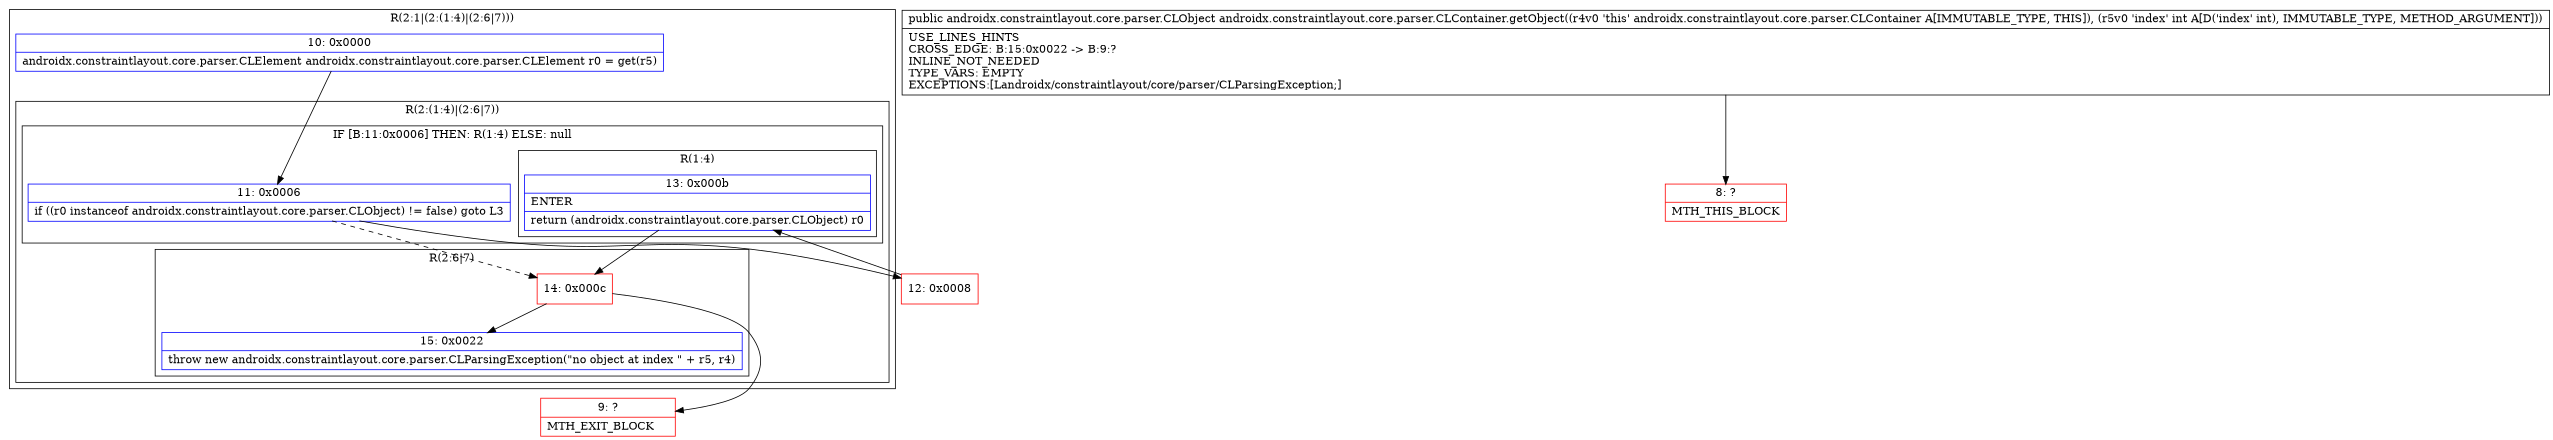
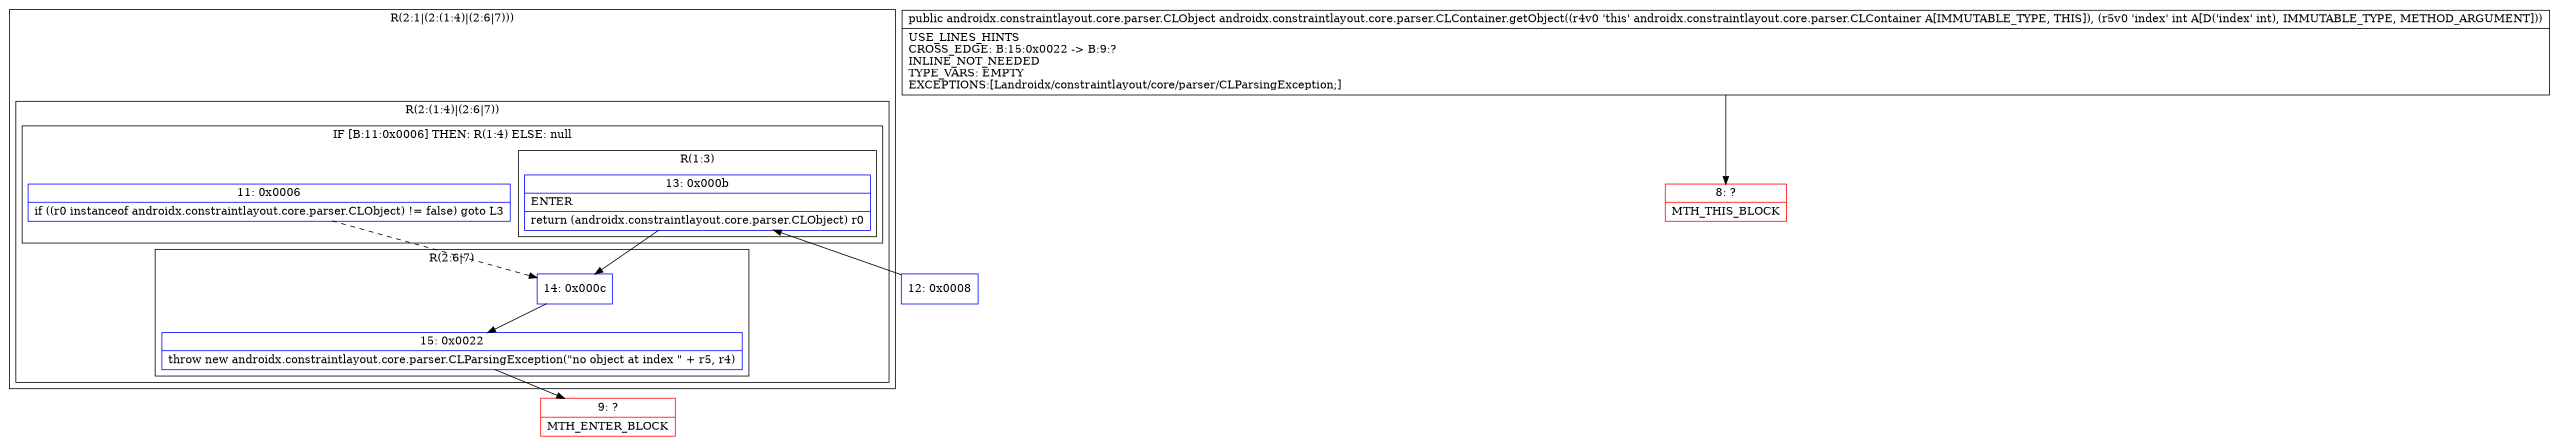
(340, 53) -> none
(697, 160) -> (697, 160)
(761, 251) -> none
(575, 289) -> (575, 289)
(940, 289) -> (940, 289)
(739, 324) -> (526, 382)
(601, 426) -> (608, 426)
